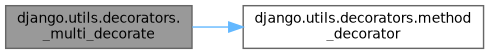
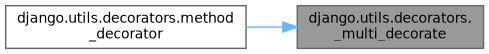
(210, 27) -> (264, 27)
